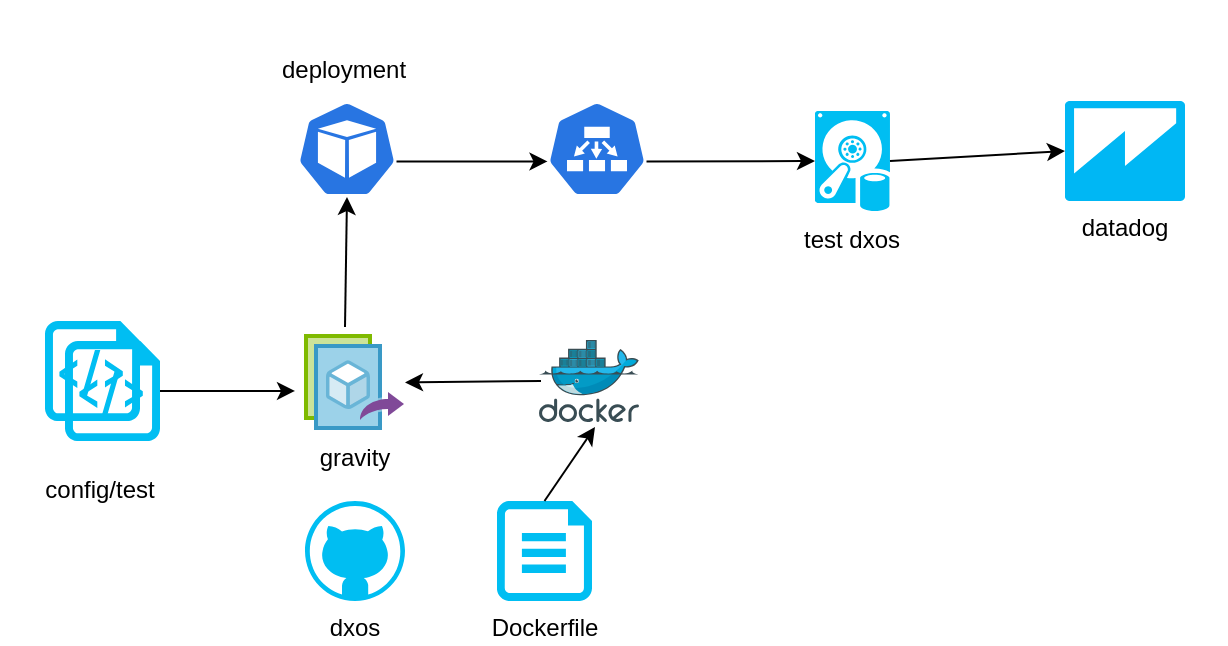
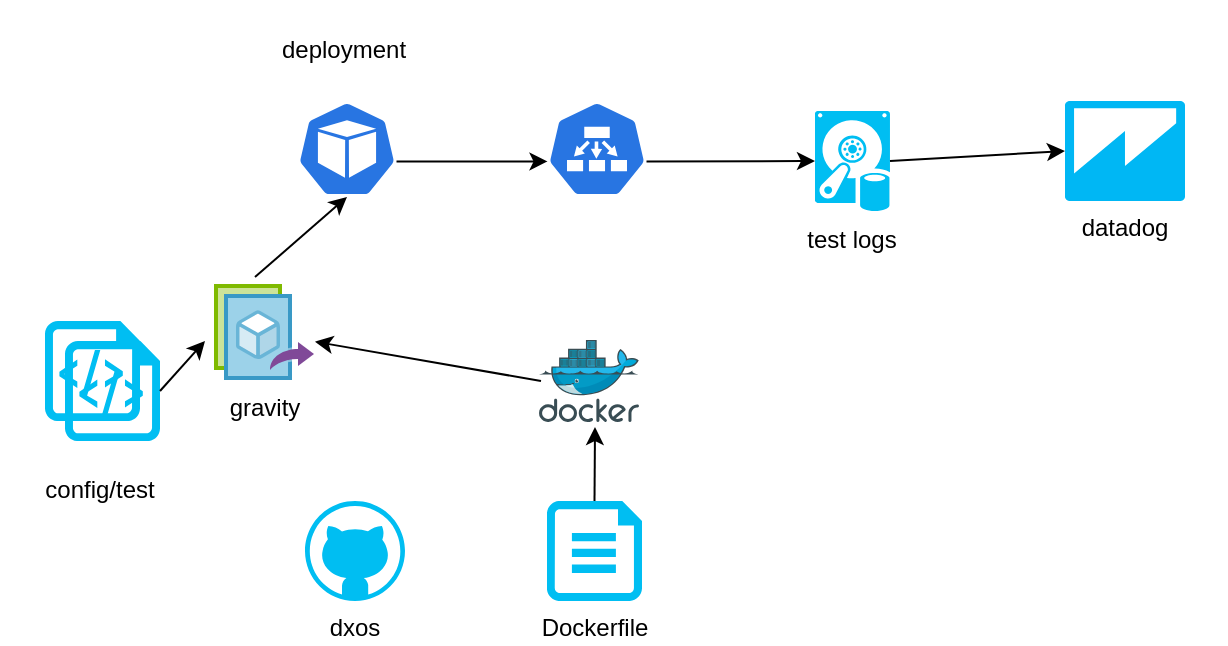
(345, 71) -> (345, 51)
(853, 241) -> (853, 241)
(355, 383) -> (265, 333)
(545, 551) -> (595, 551)
